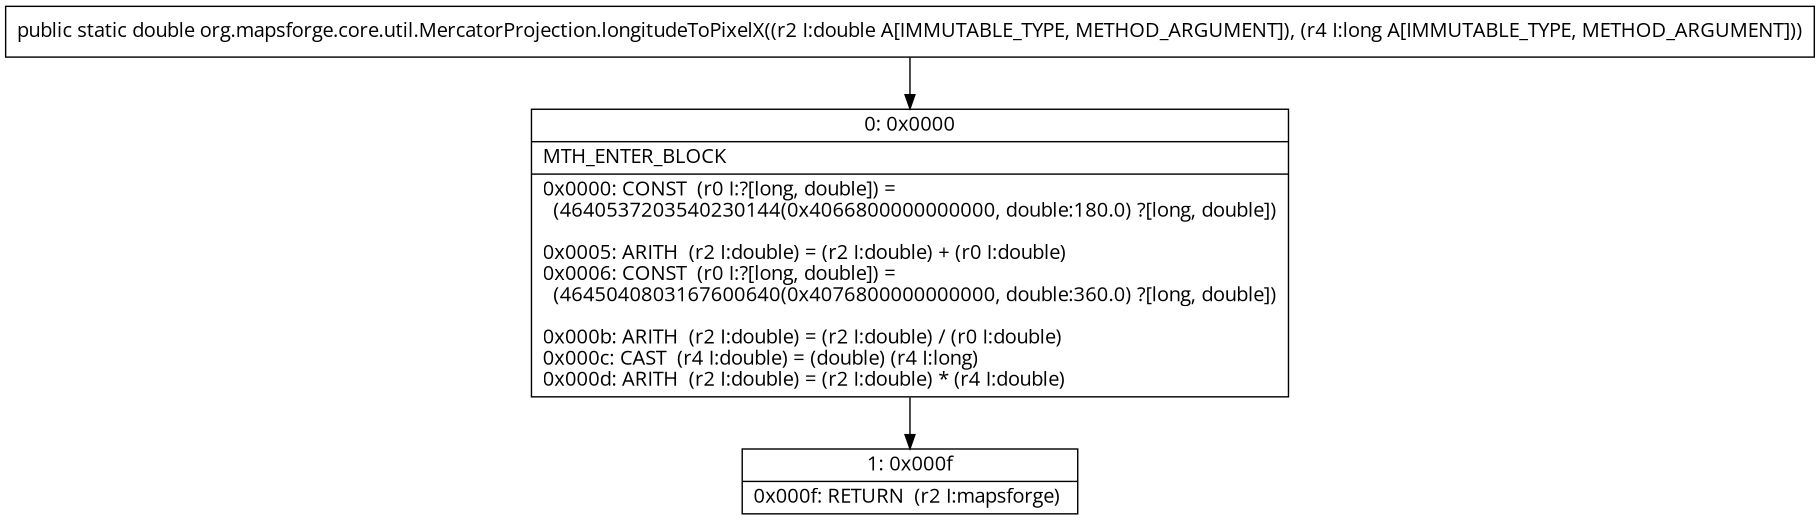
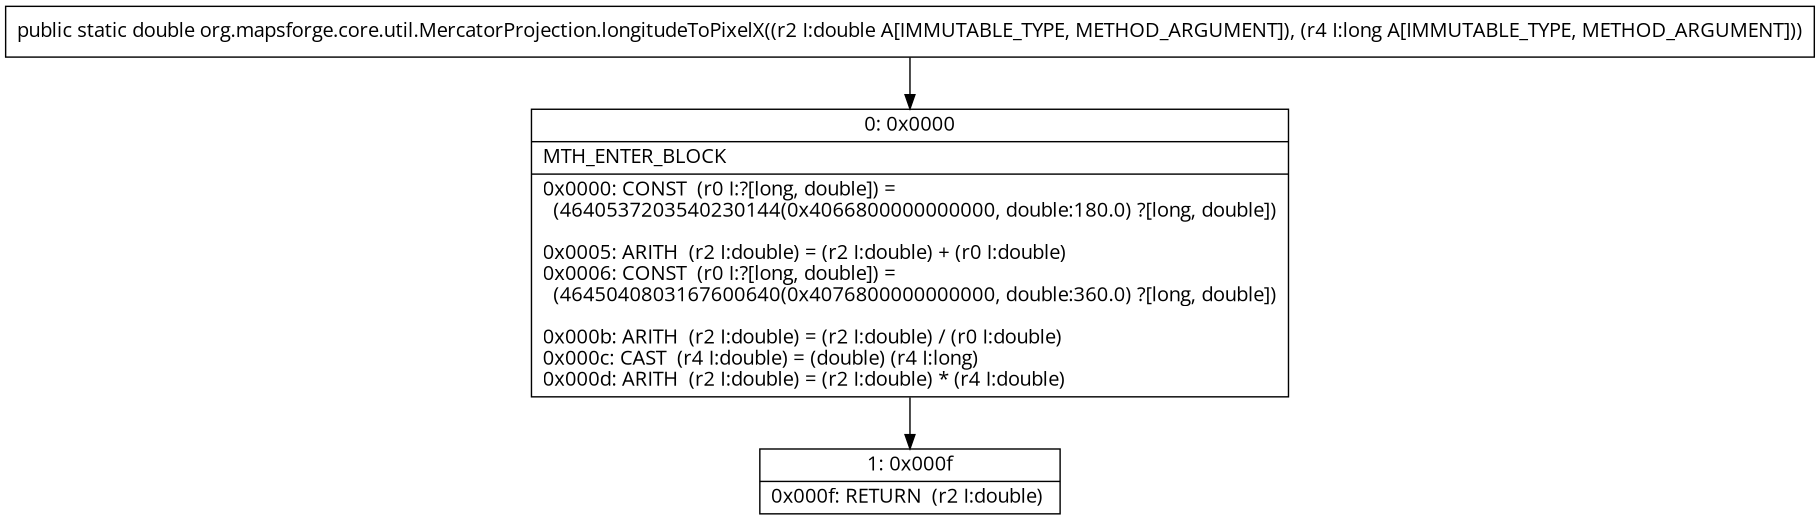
(910, 497) -> (910, 497)
